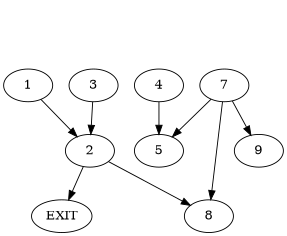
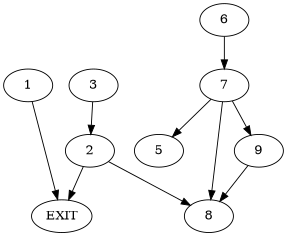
none -> (224, 20)
(159, 85) -> none
(56, 115) -> (44, 146)
none -> (237, 180)
